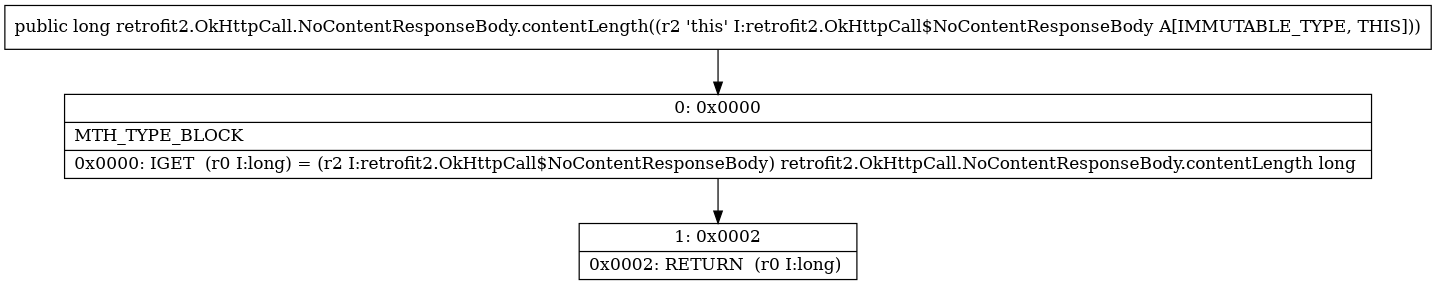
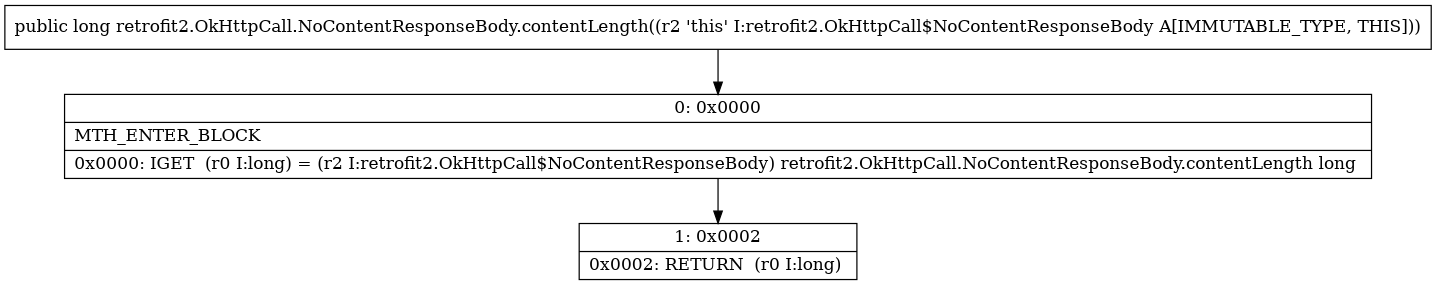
(159, 136) -> (168, 136)
